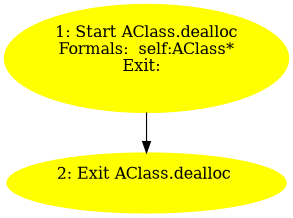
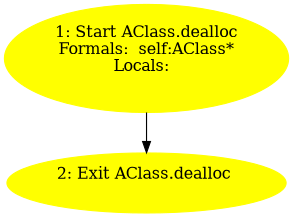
(147, 58) -> (147, 58)
